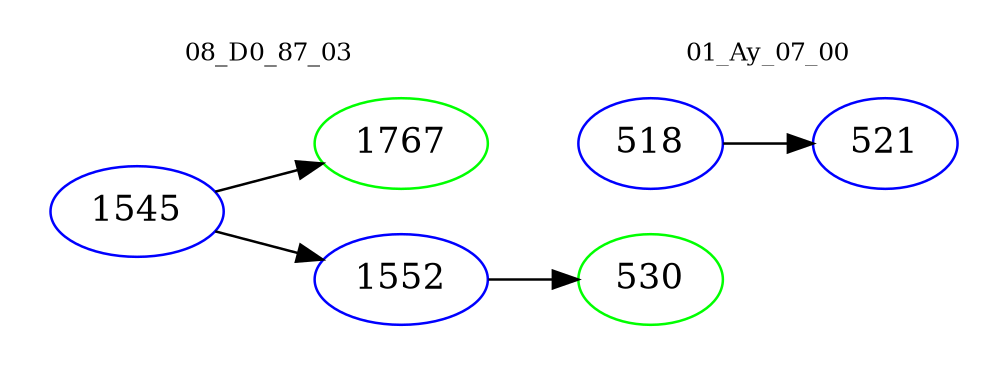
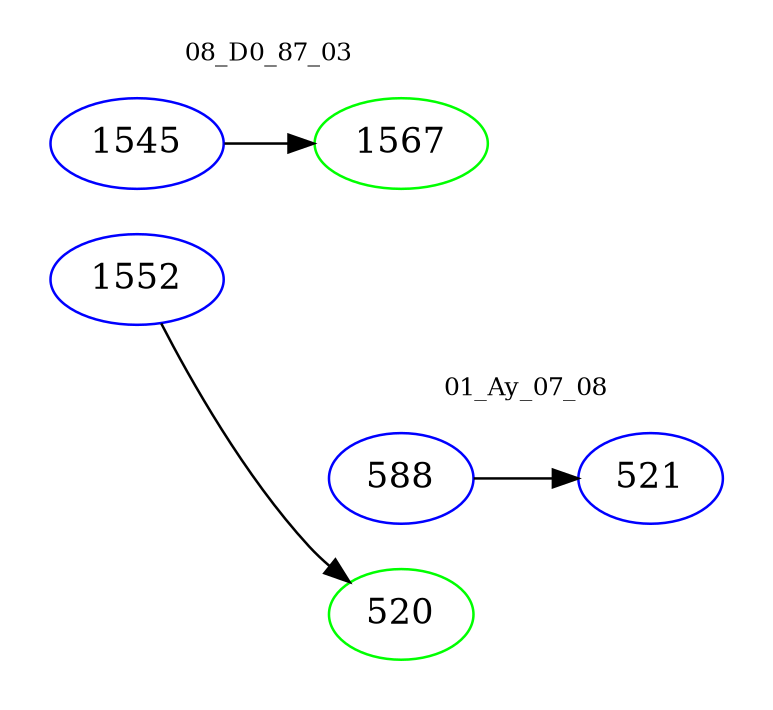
(768, 54) -> (526, 389)
(401, 144) -> (401, 144)
(651, 144) -> (401, 478)
(257, 242) -> none
(651, 280) -> (401, 614)
